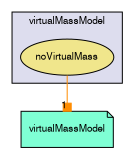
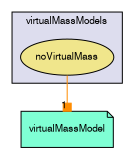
(67, 22) -> (67, 22)
